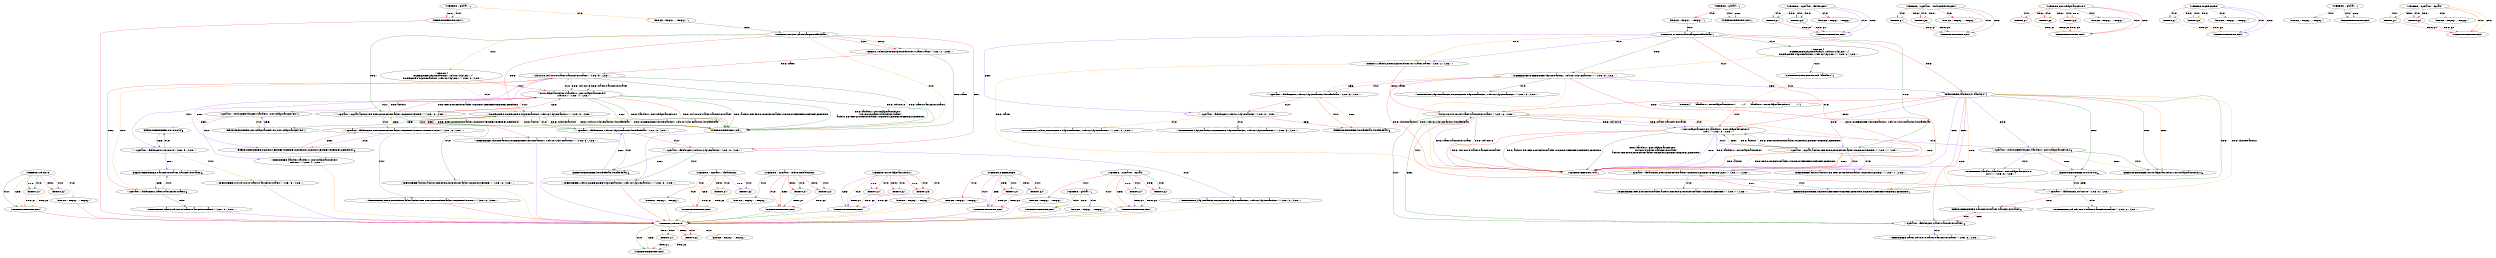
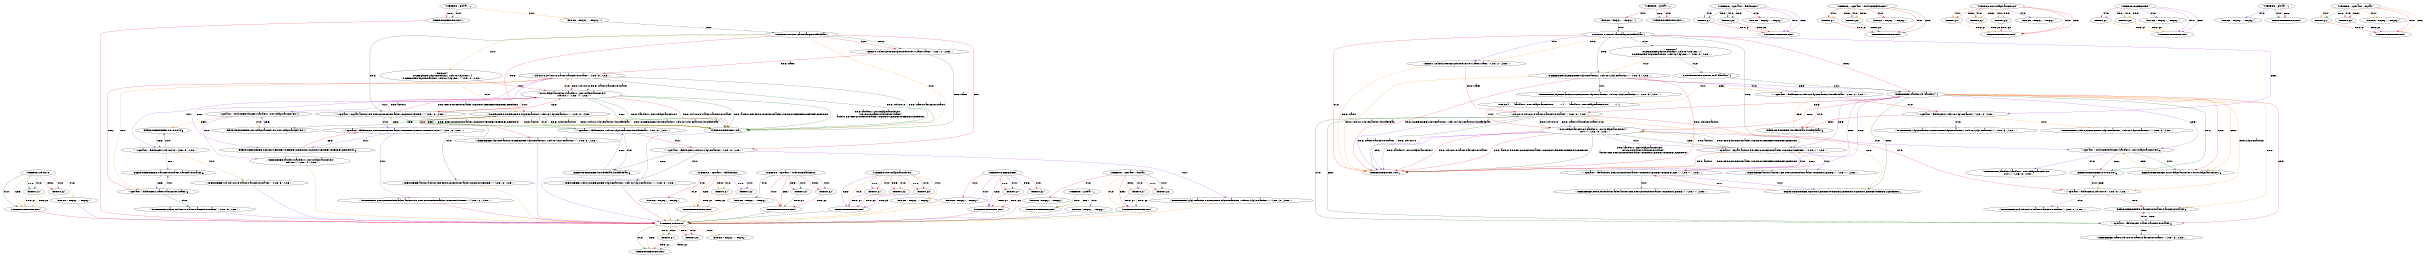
none -> (1813, 85)
